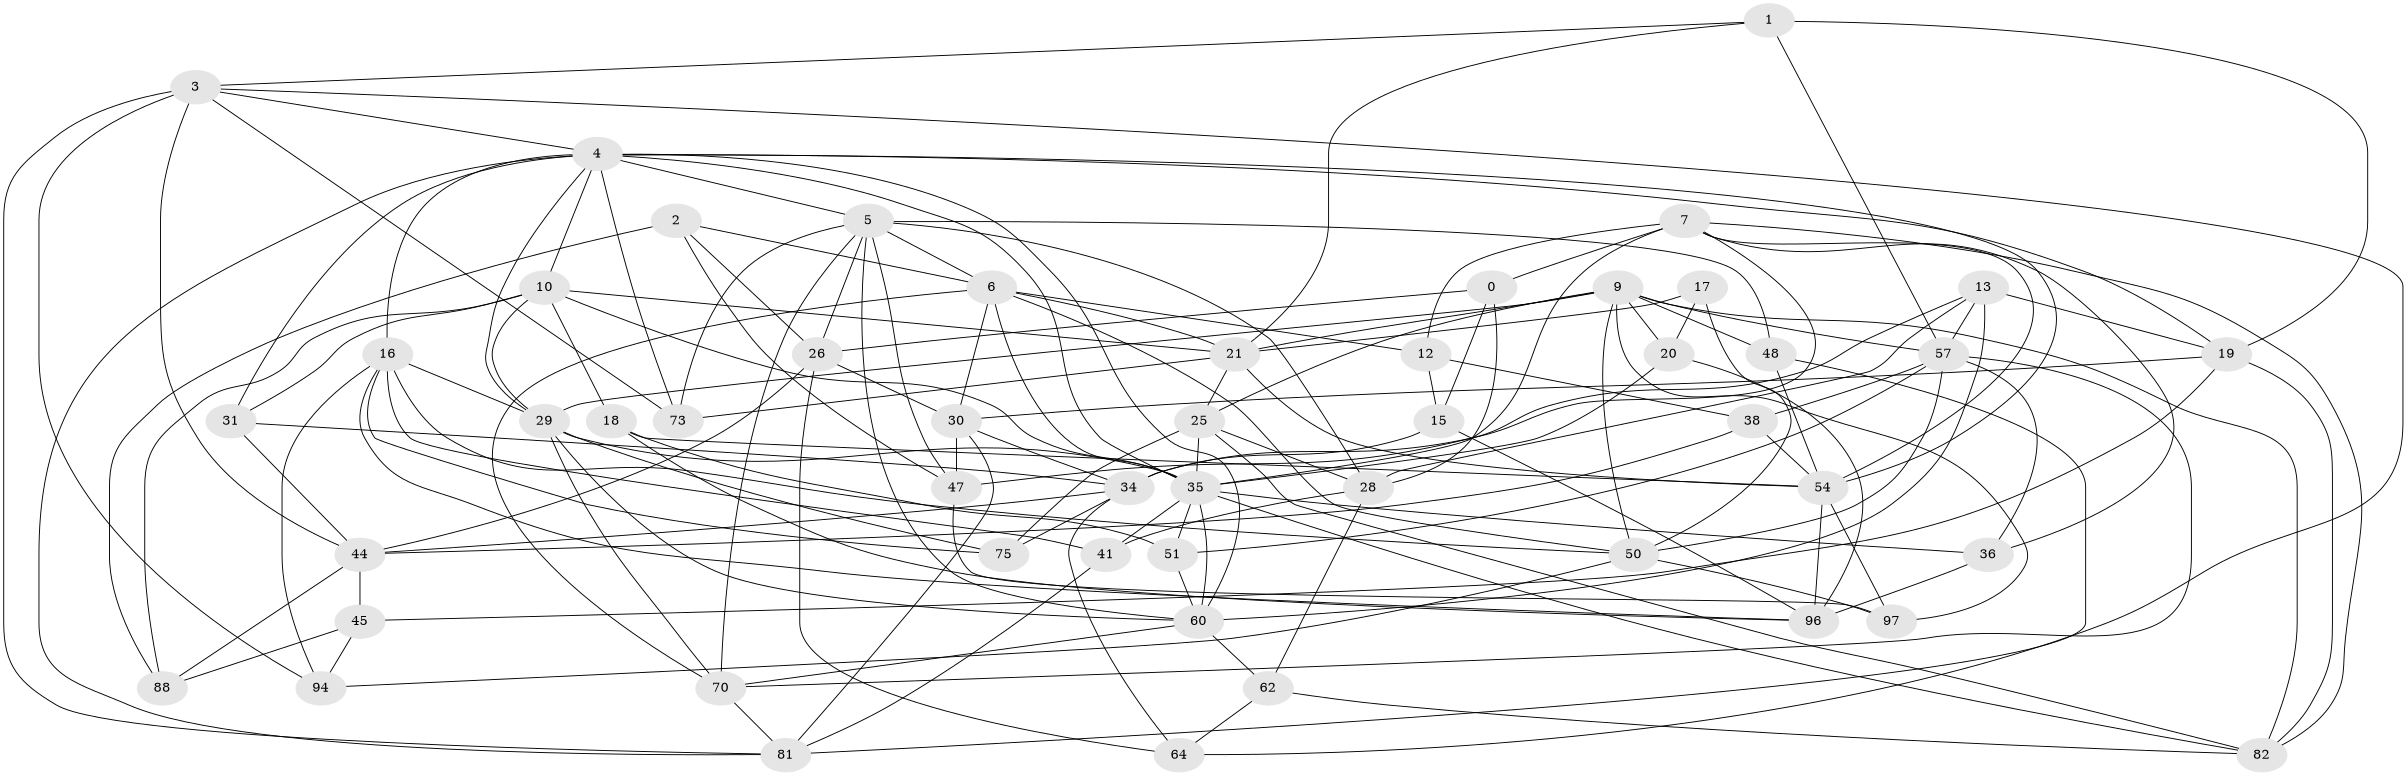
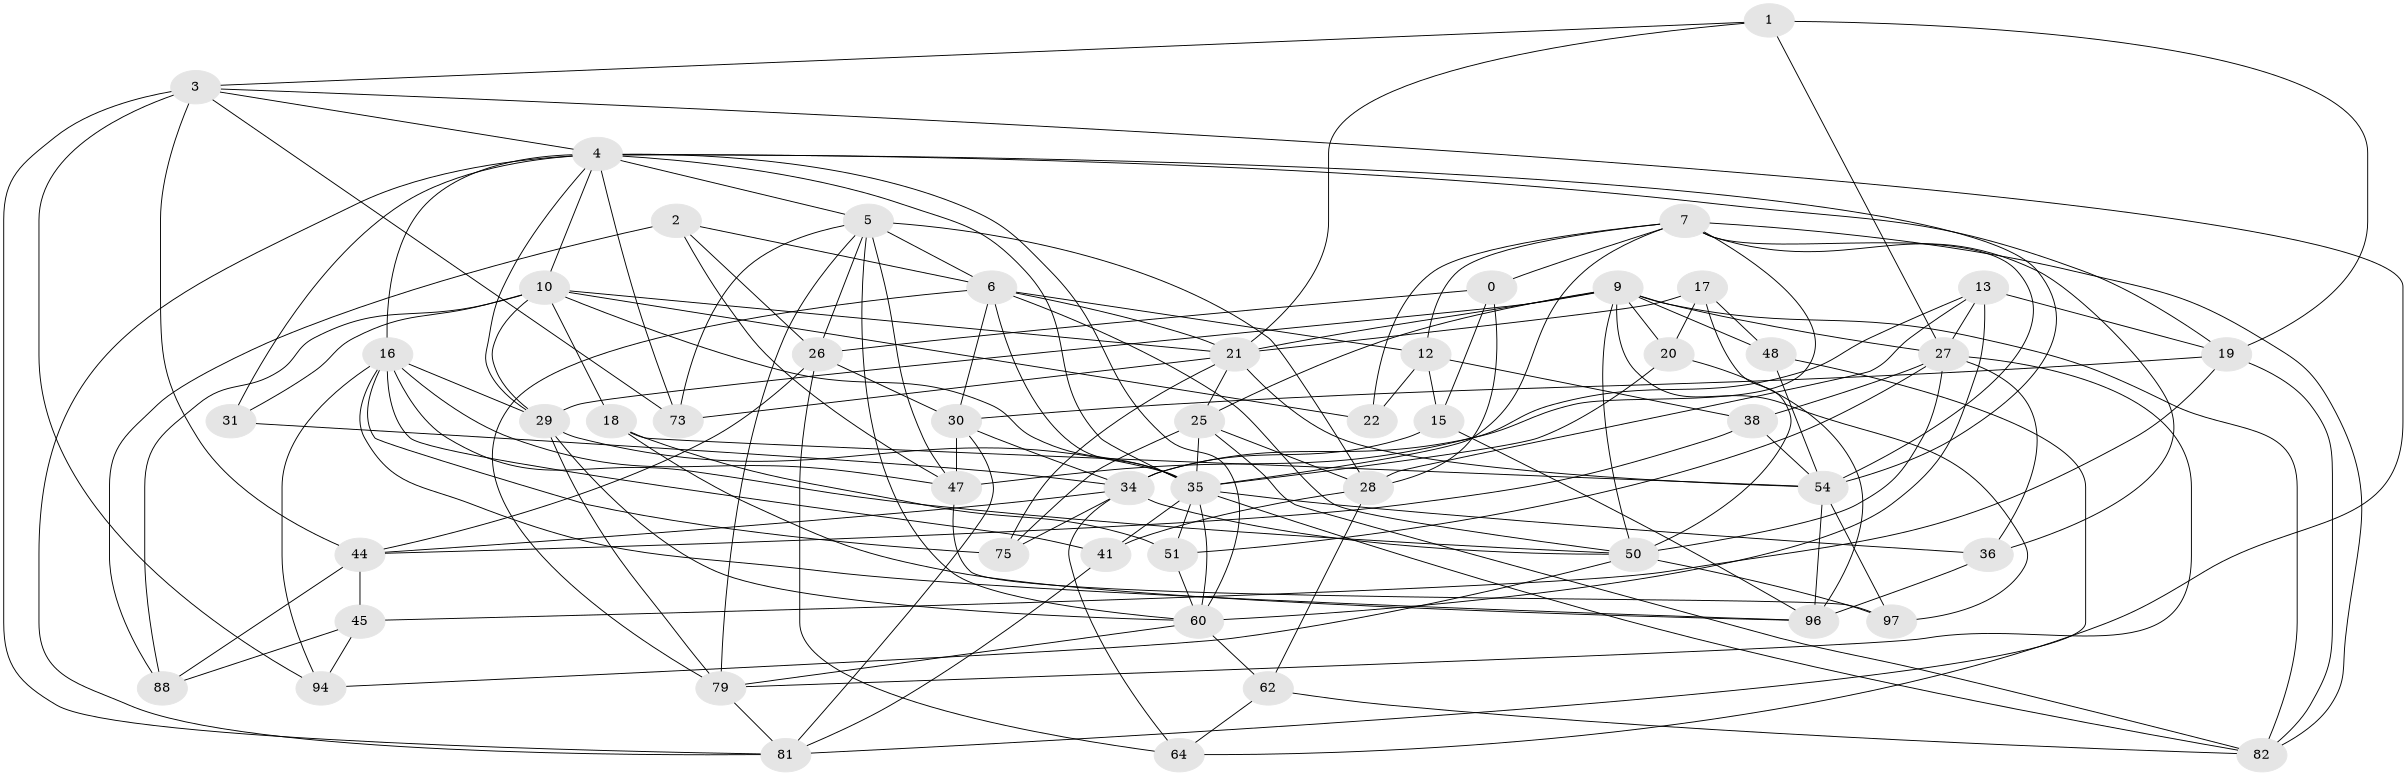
(1355, 228) -> (1743, 327)
(1944, 354) -> (1944, 354)
none -> (1372, 421)
none -> (697, 466)
(295, 488) -> none
(749, 492) -> (1103, 431)
none -> (1261, 526)
(721, 688) -> (721, 688)
